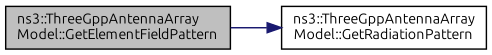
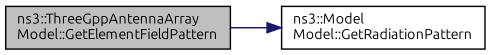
(384, 28) -> (383, 28)
